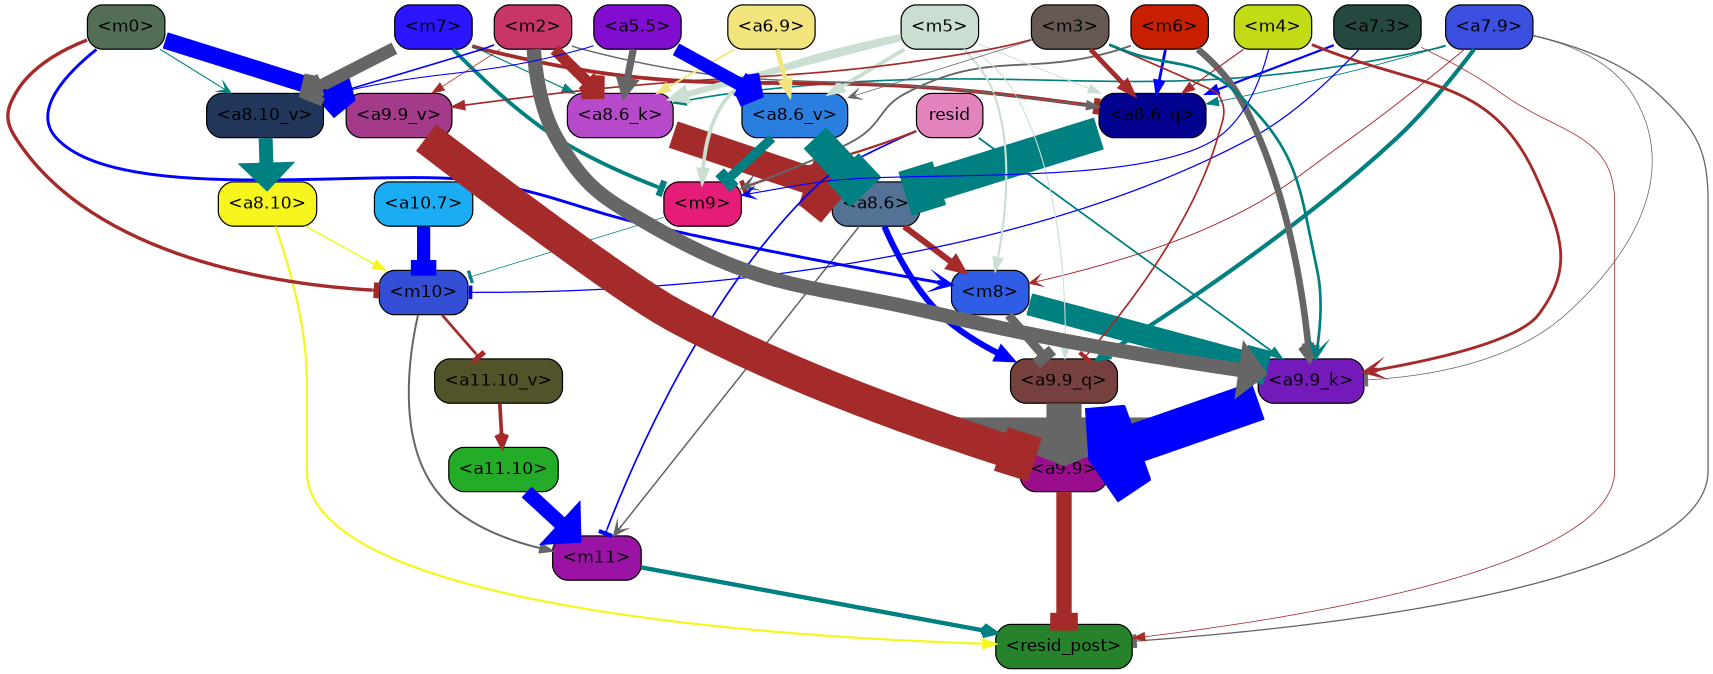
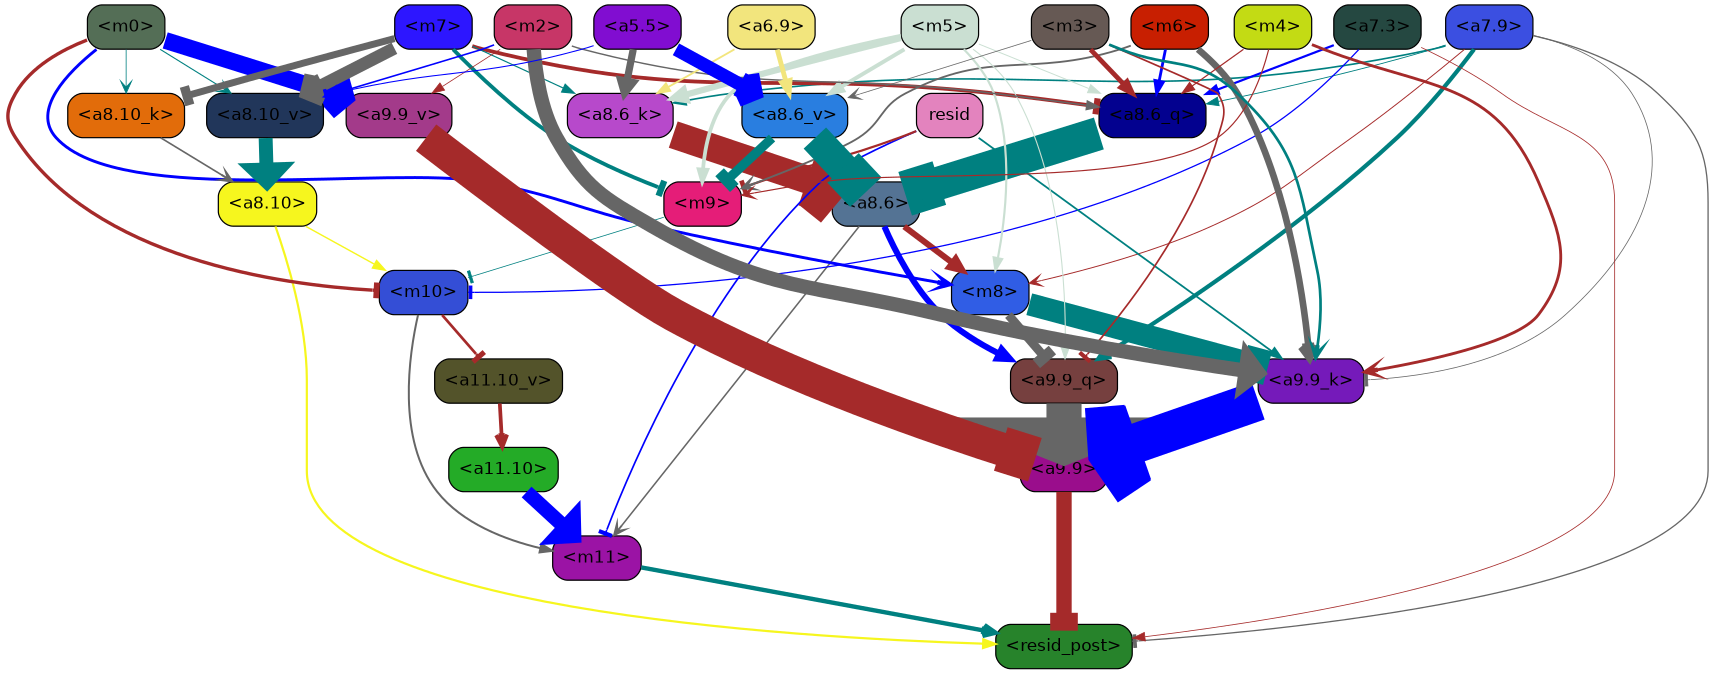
(572, 67) -> none
(806, 73) -> none
none -> (126, 116)
(1054, 172) -> (1054, 172)
(424, 204) -> none
